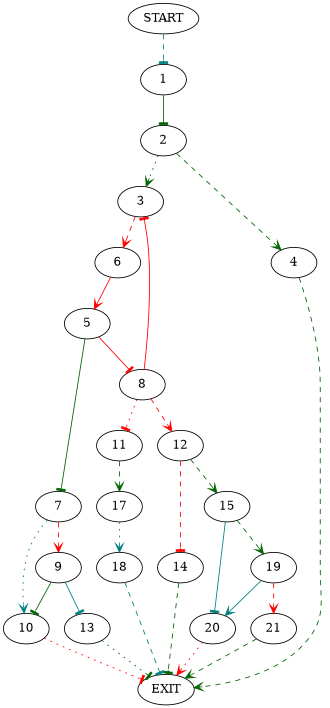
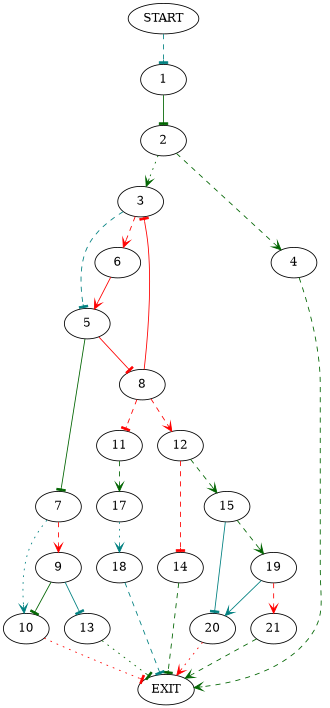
none -> (86, 250)
(132, 413) -> (132, 413)
